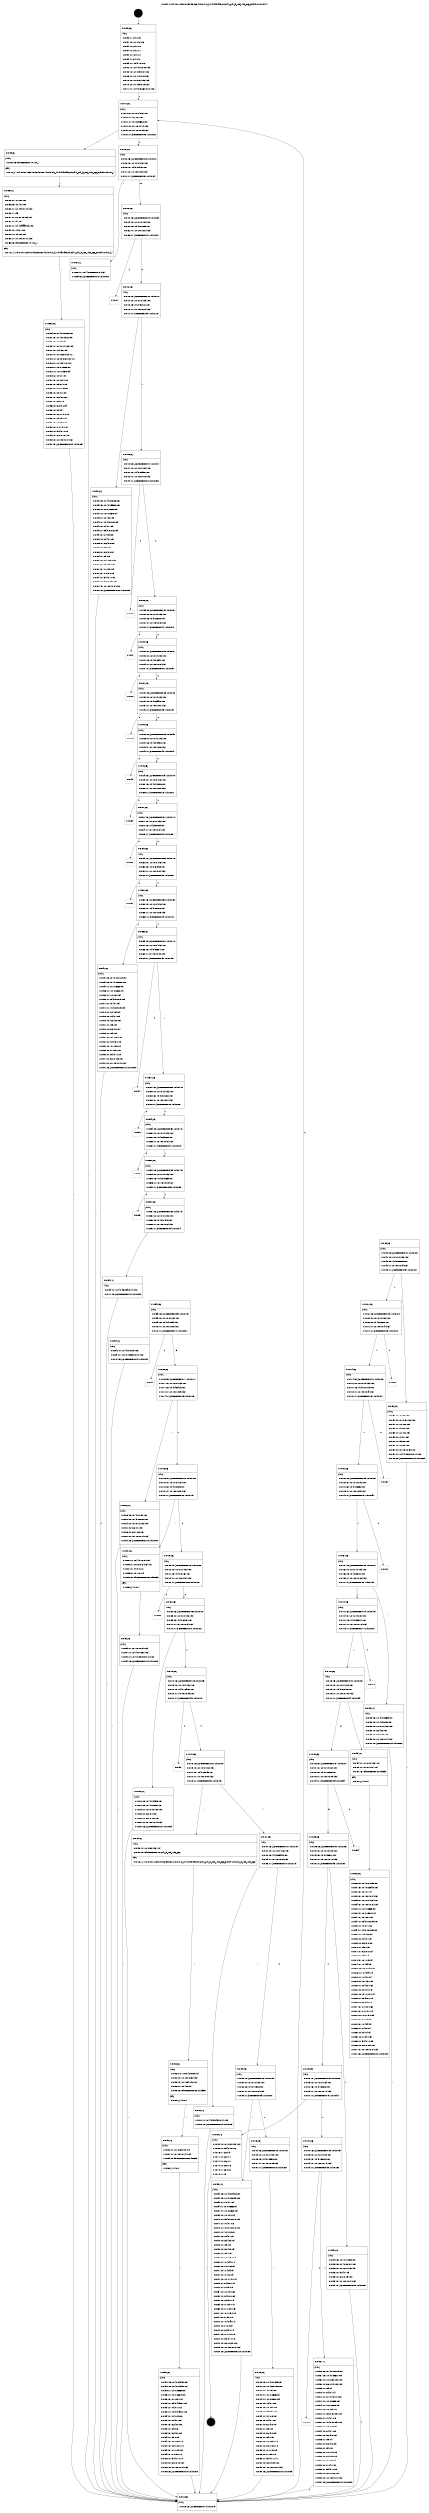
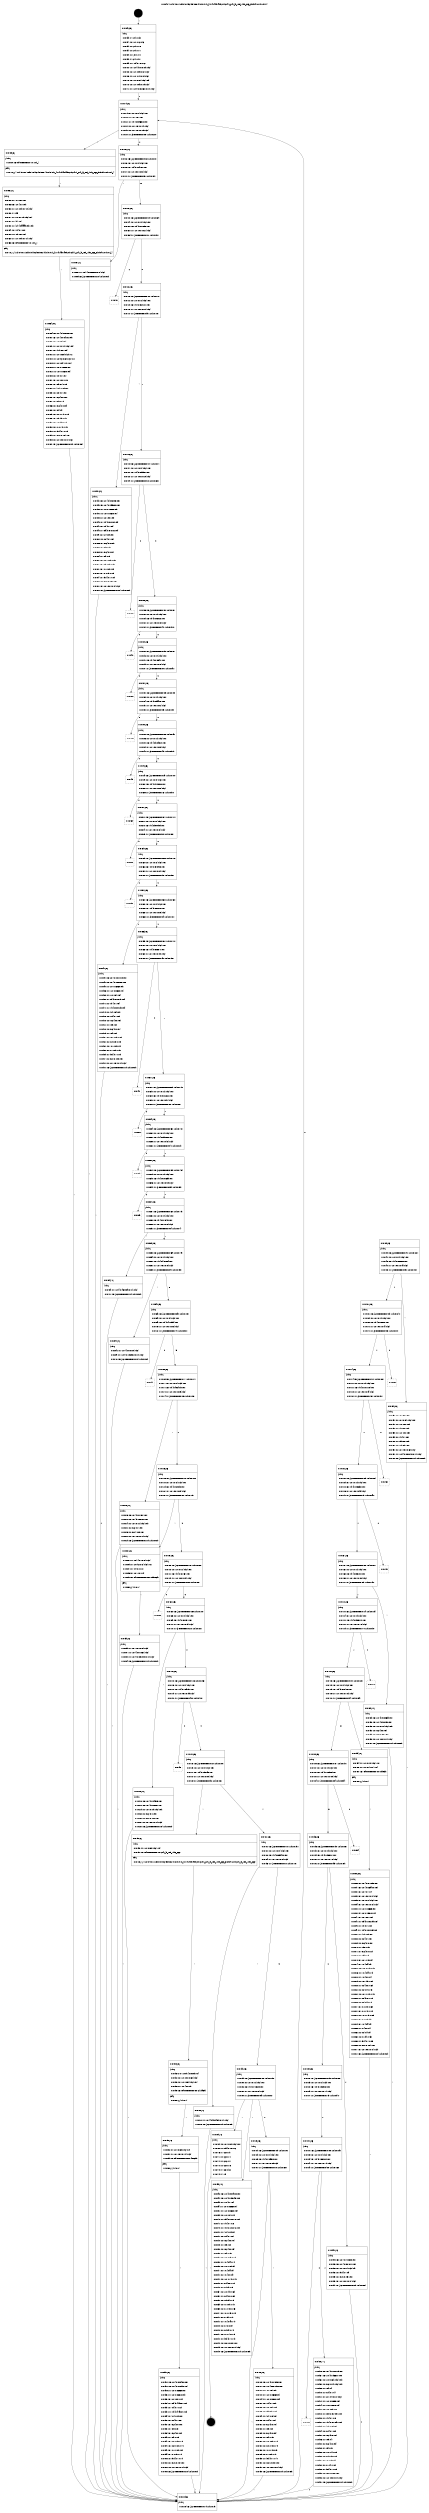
none -> (164, 1257)
(277, 2123) -> (239, 2114)
(236, 2426) -> (255, 2343)
